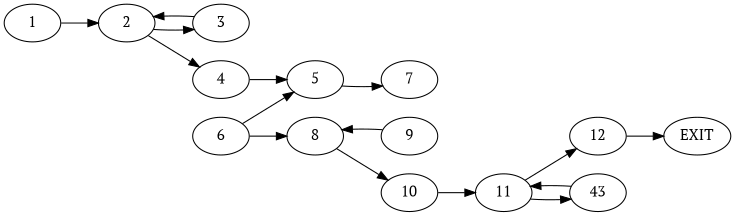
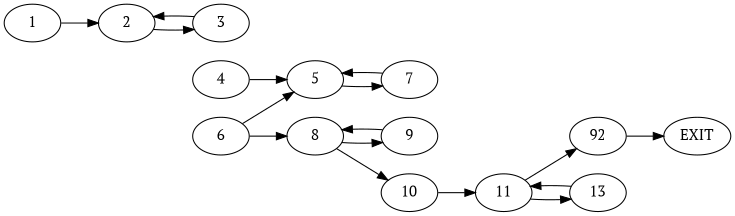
(169, 49) -> none
none -> (368, 73)
(598, 136) -> (598, 136)
none -> (357, 143)
(598, 193) -> (598, 193)
